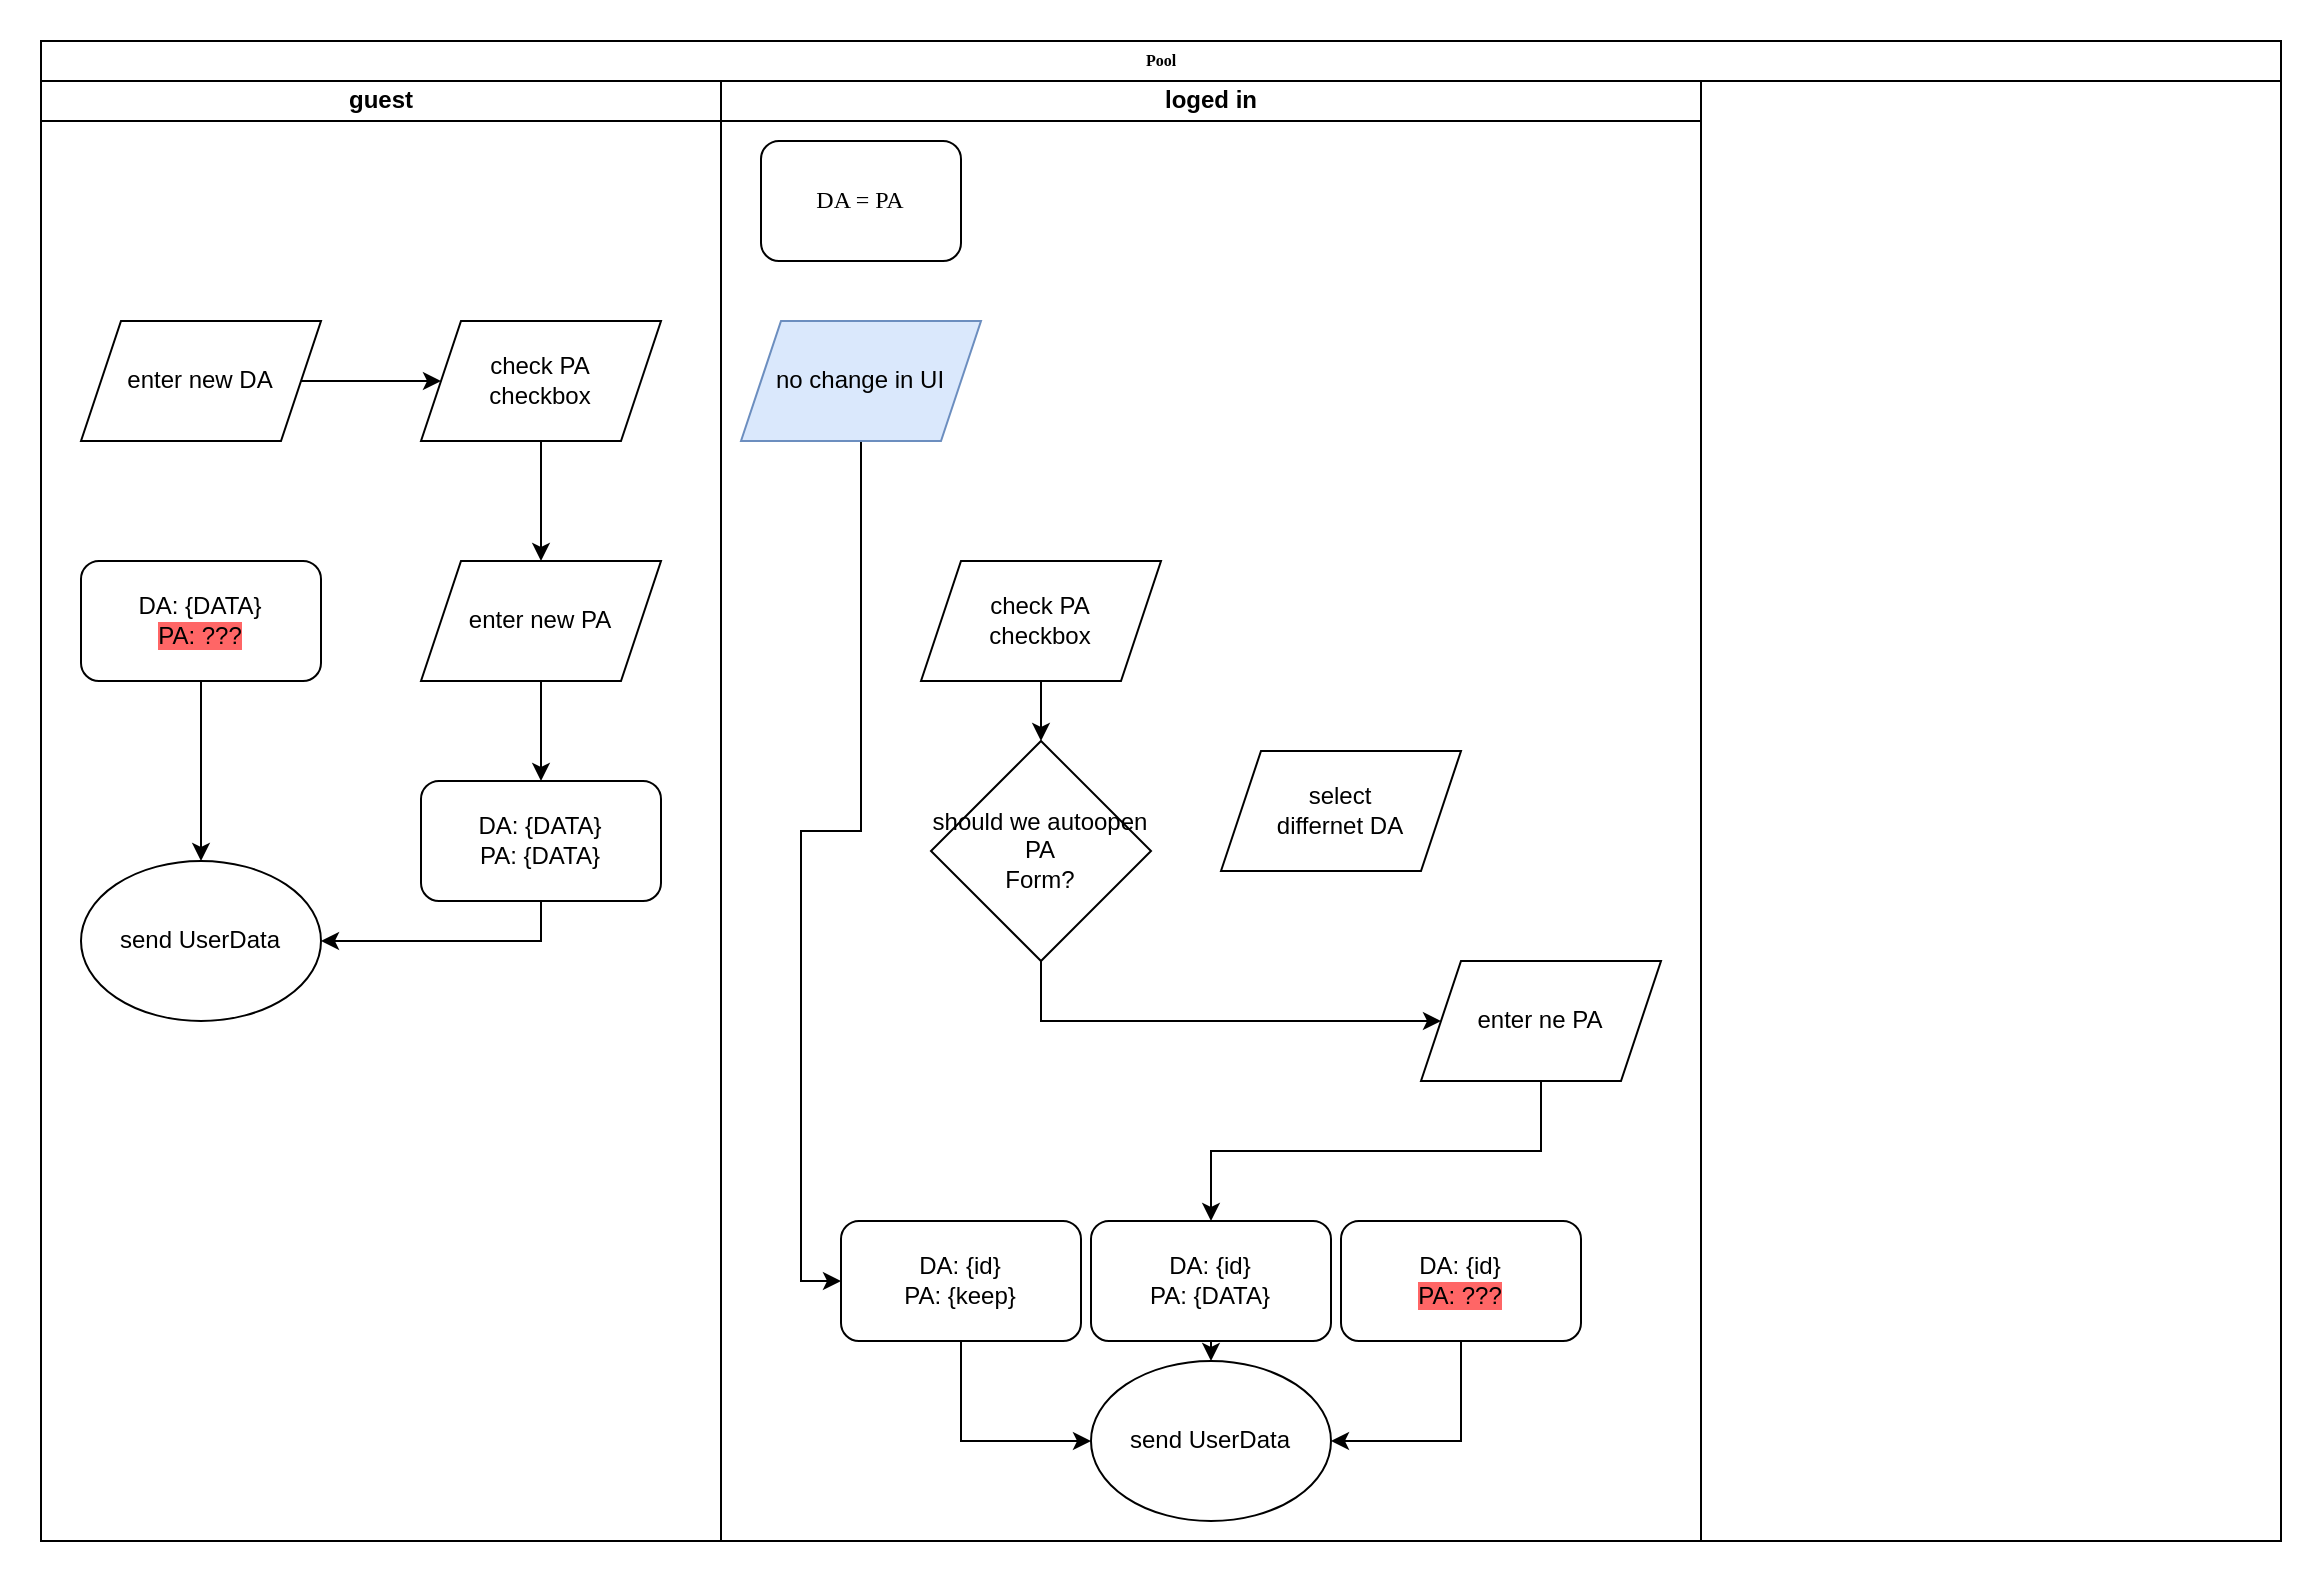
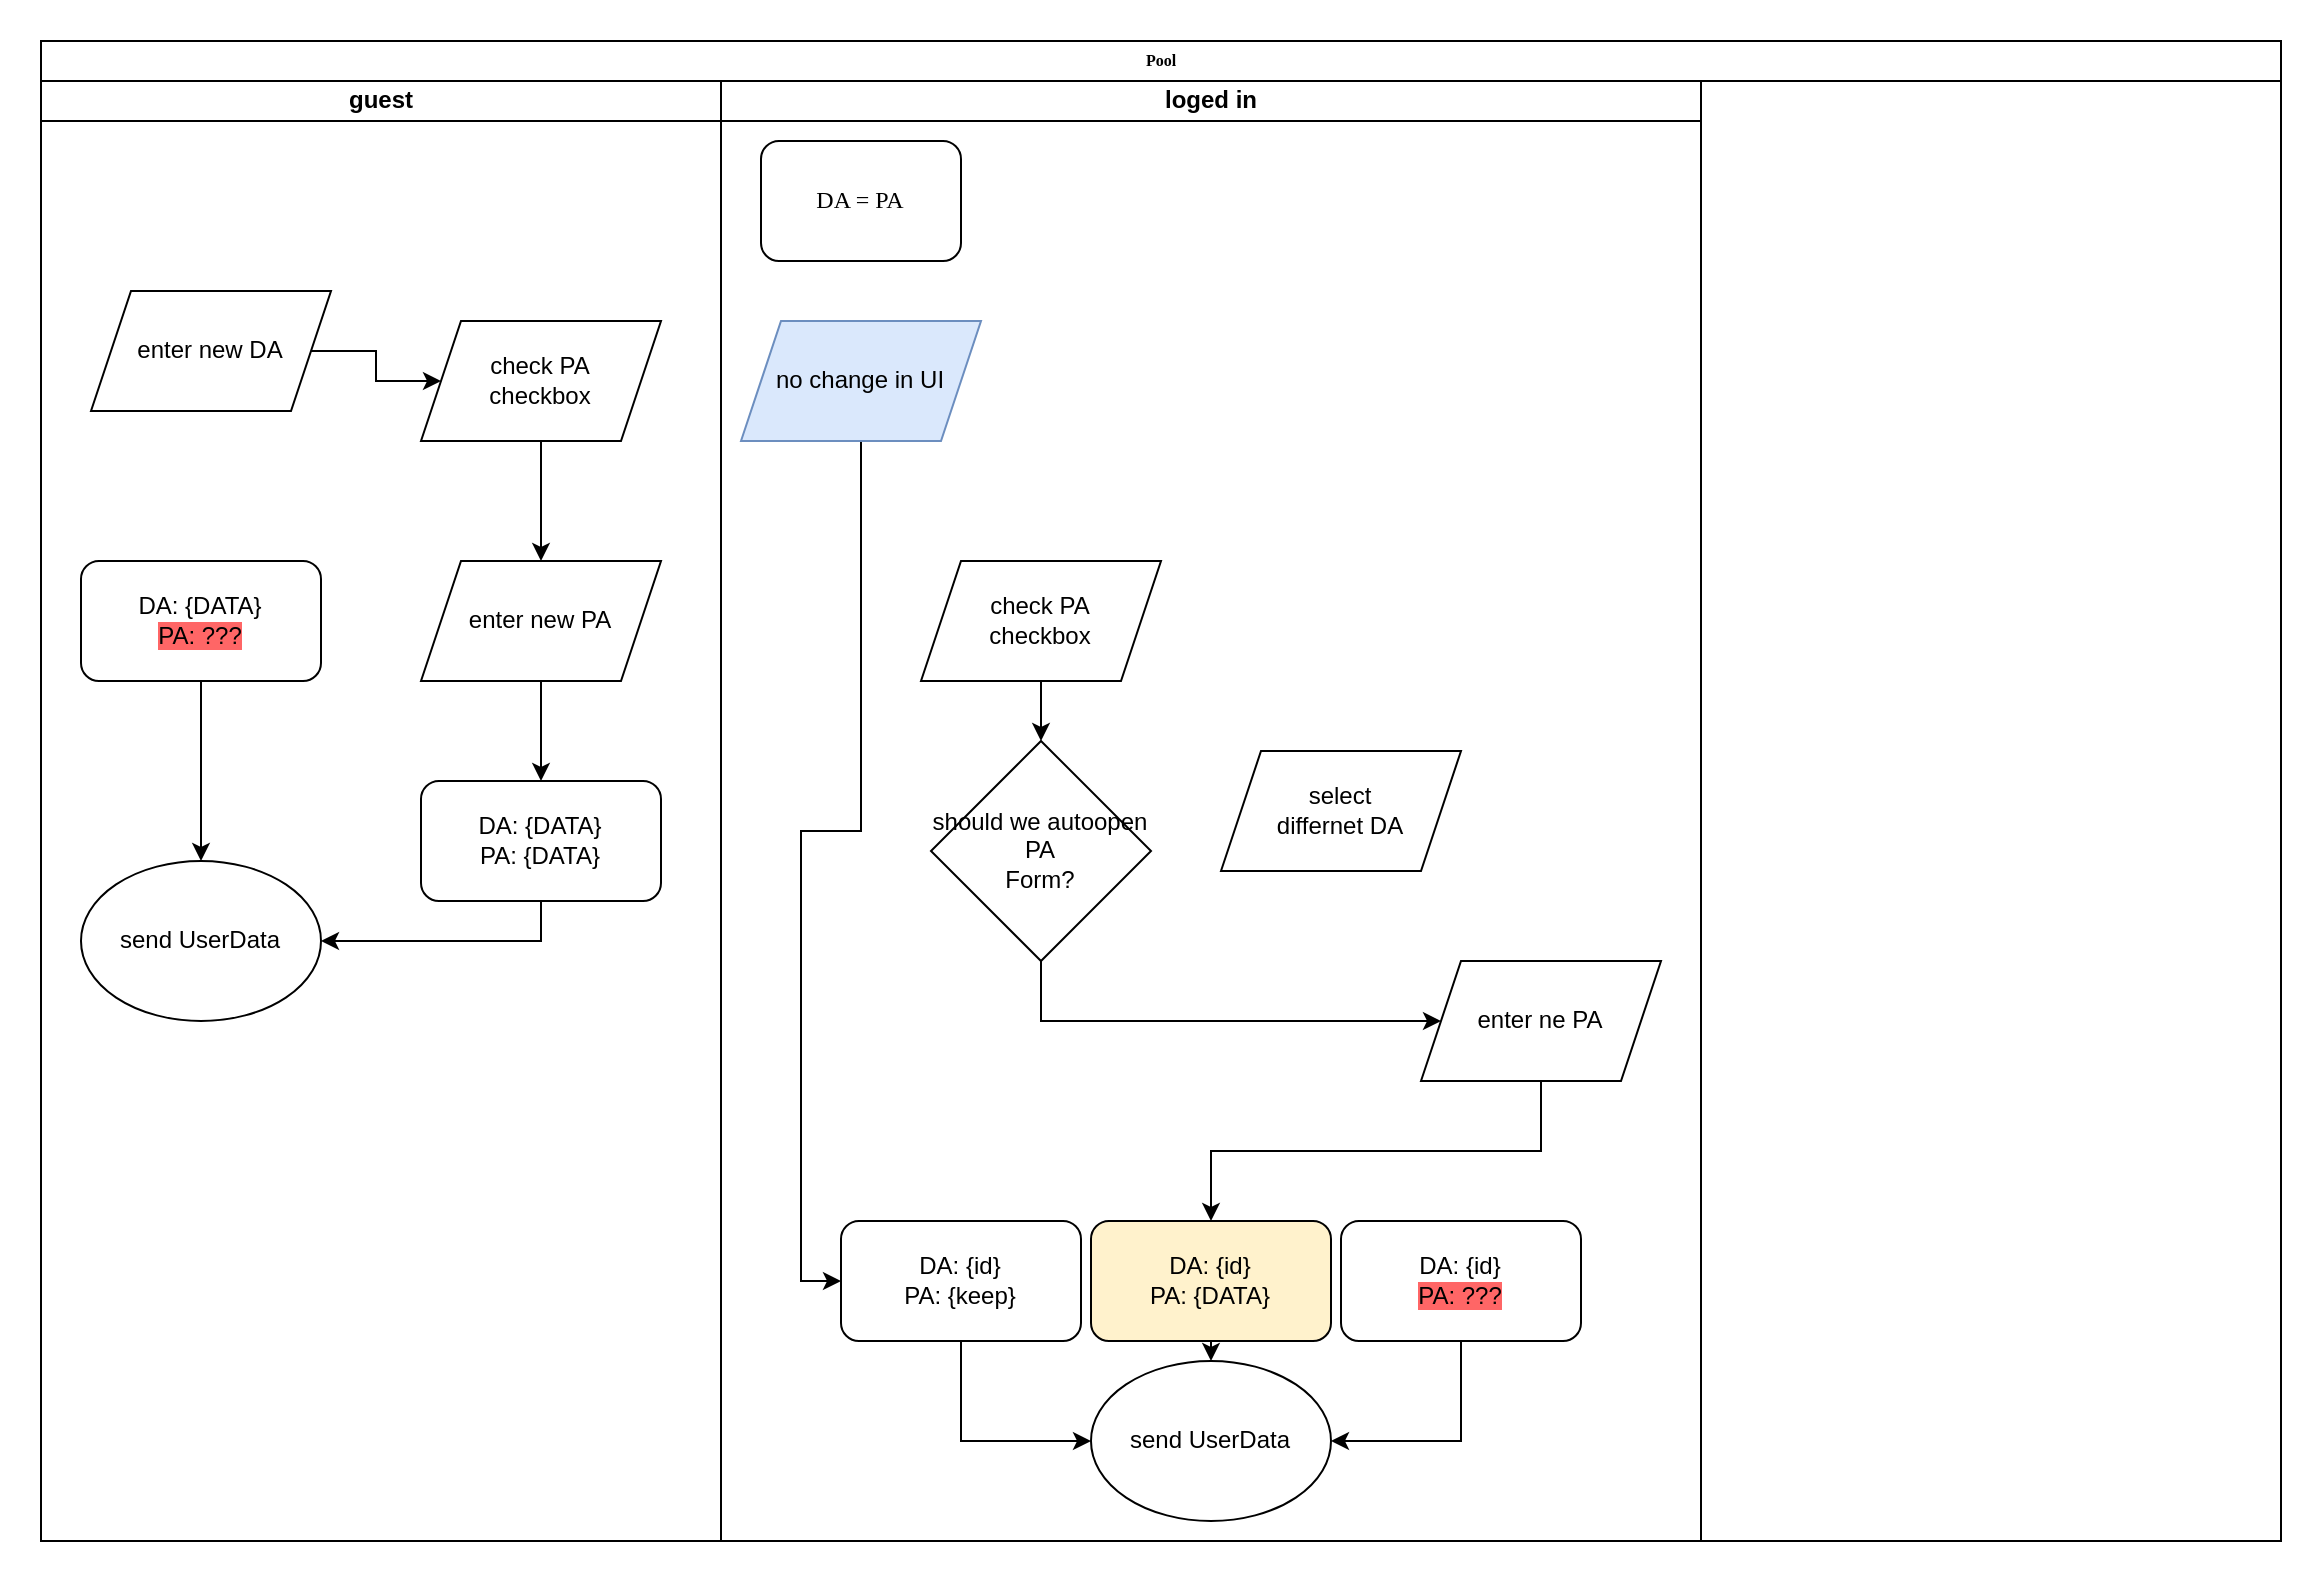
(201, 381) -> (211, 351)
(1211, 1281) -> (1211, 1281)
